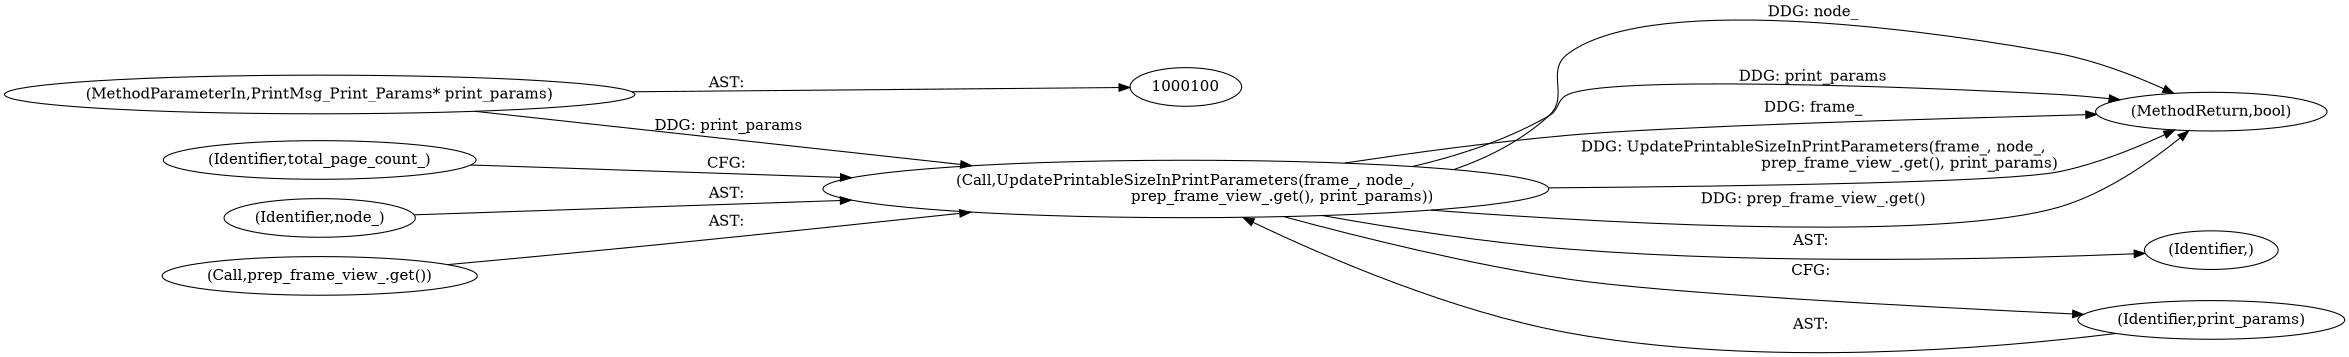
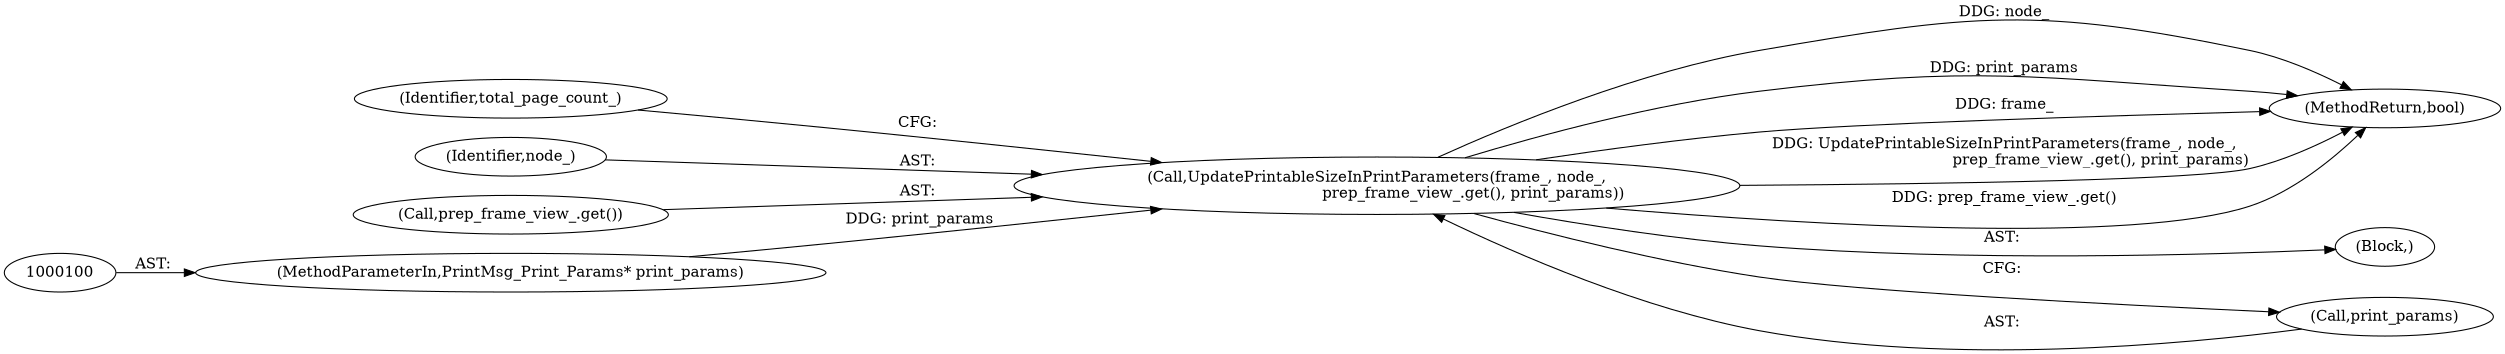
(876, 90) -> (150, 273)
(2211, 250) -> (2385, 247)
(2211, 320) -> (2385, 317)
